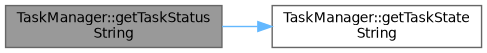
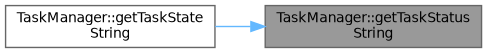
(240, 27) -> (233, 27)
